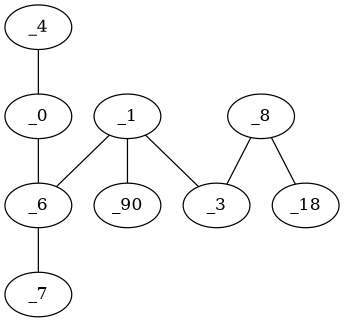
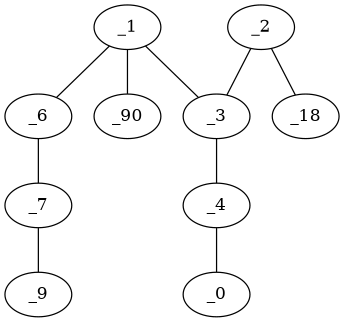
(261, 116) -> (261, 27)
(38, 161) -> none
none -> (217, 161)
none -> (38, 295)
